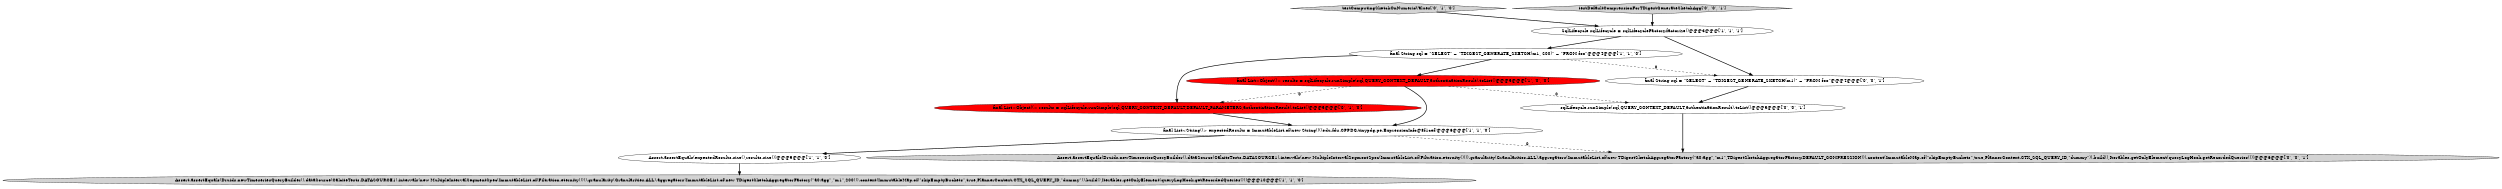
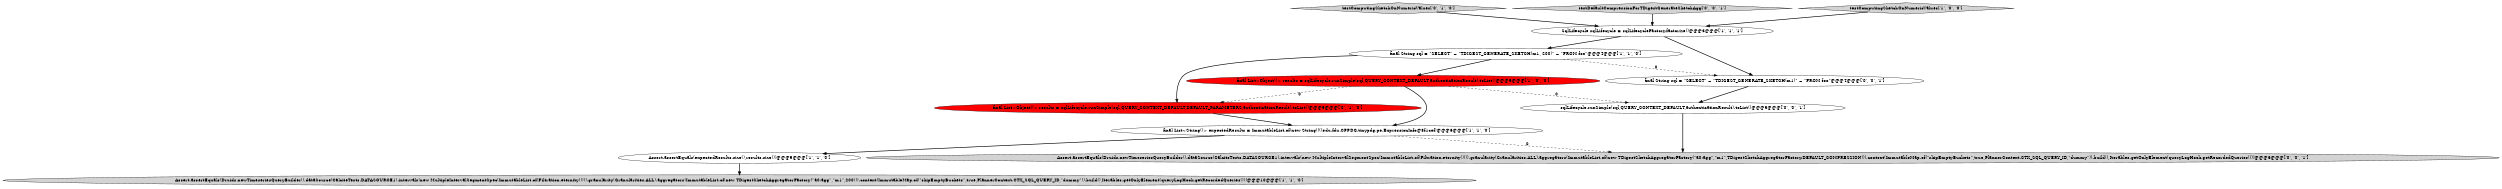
none -> (1906, 8)
